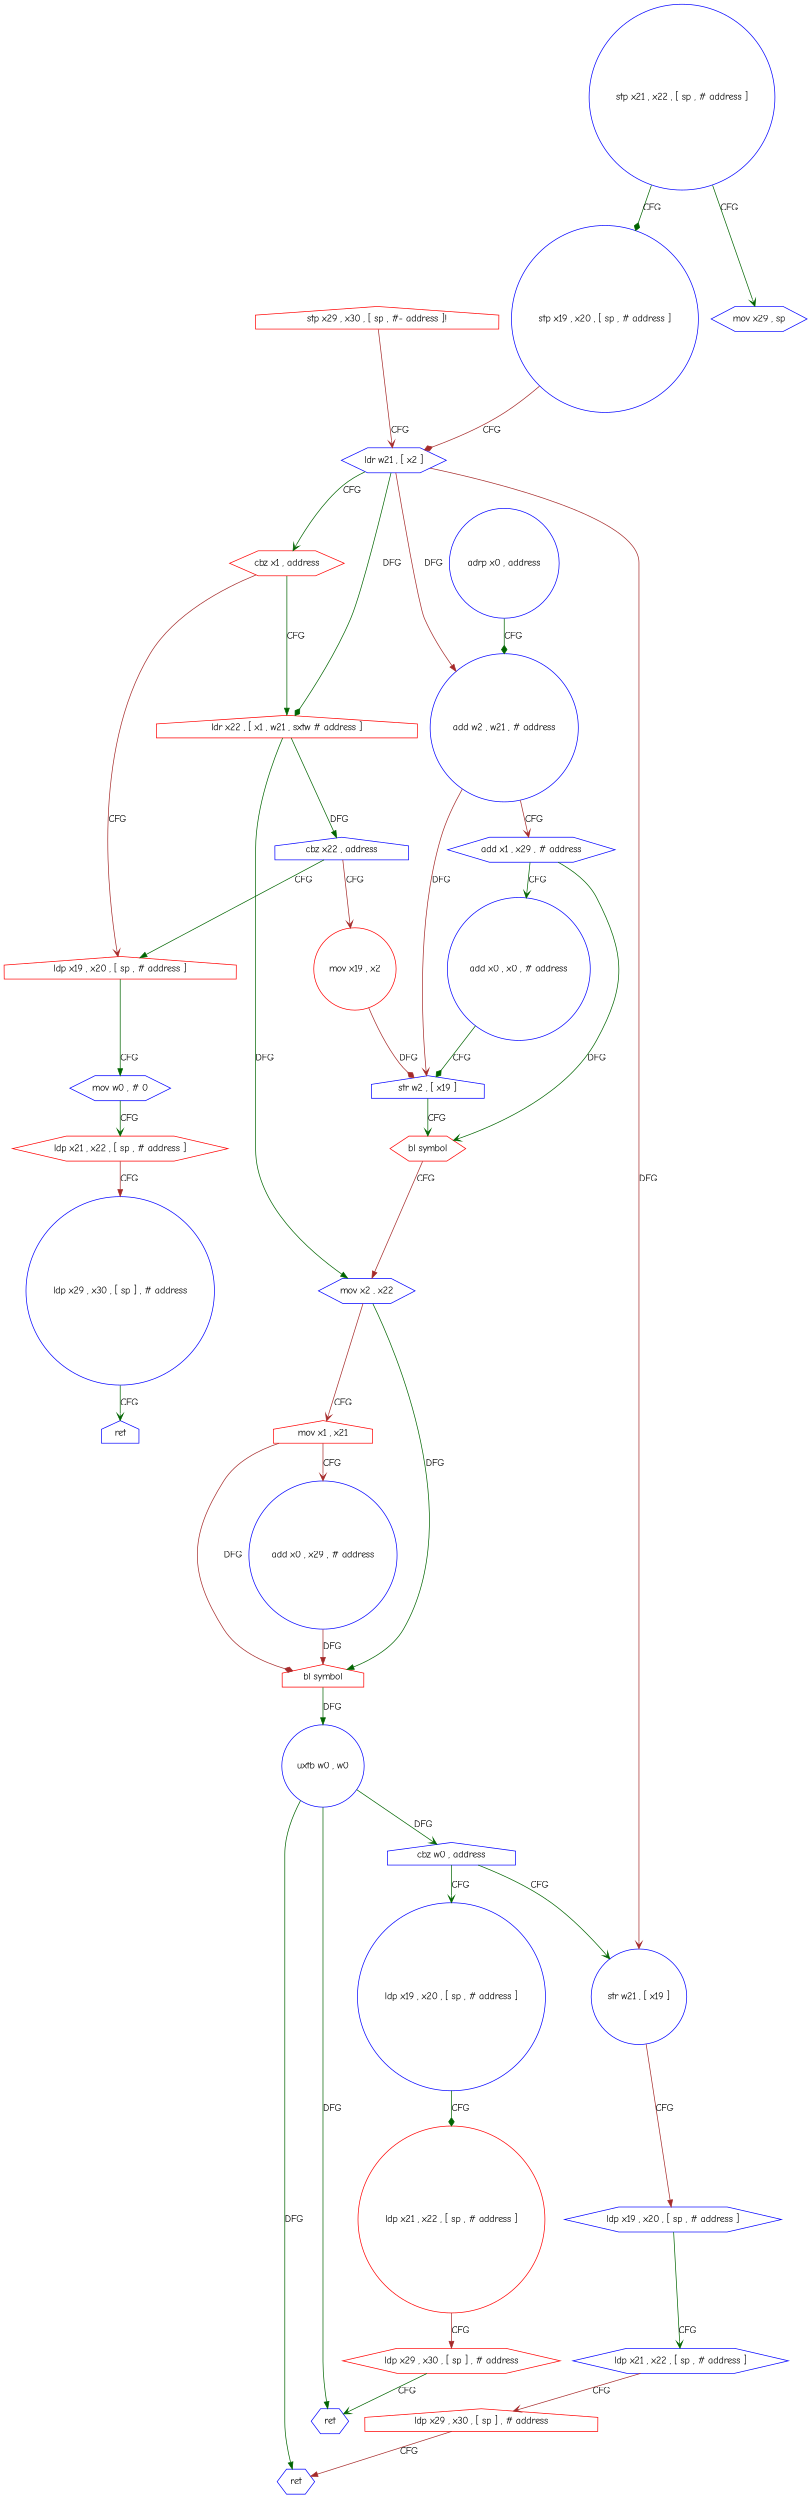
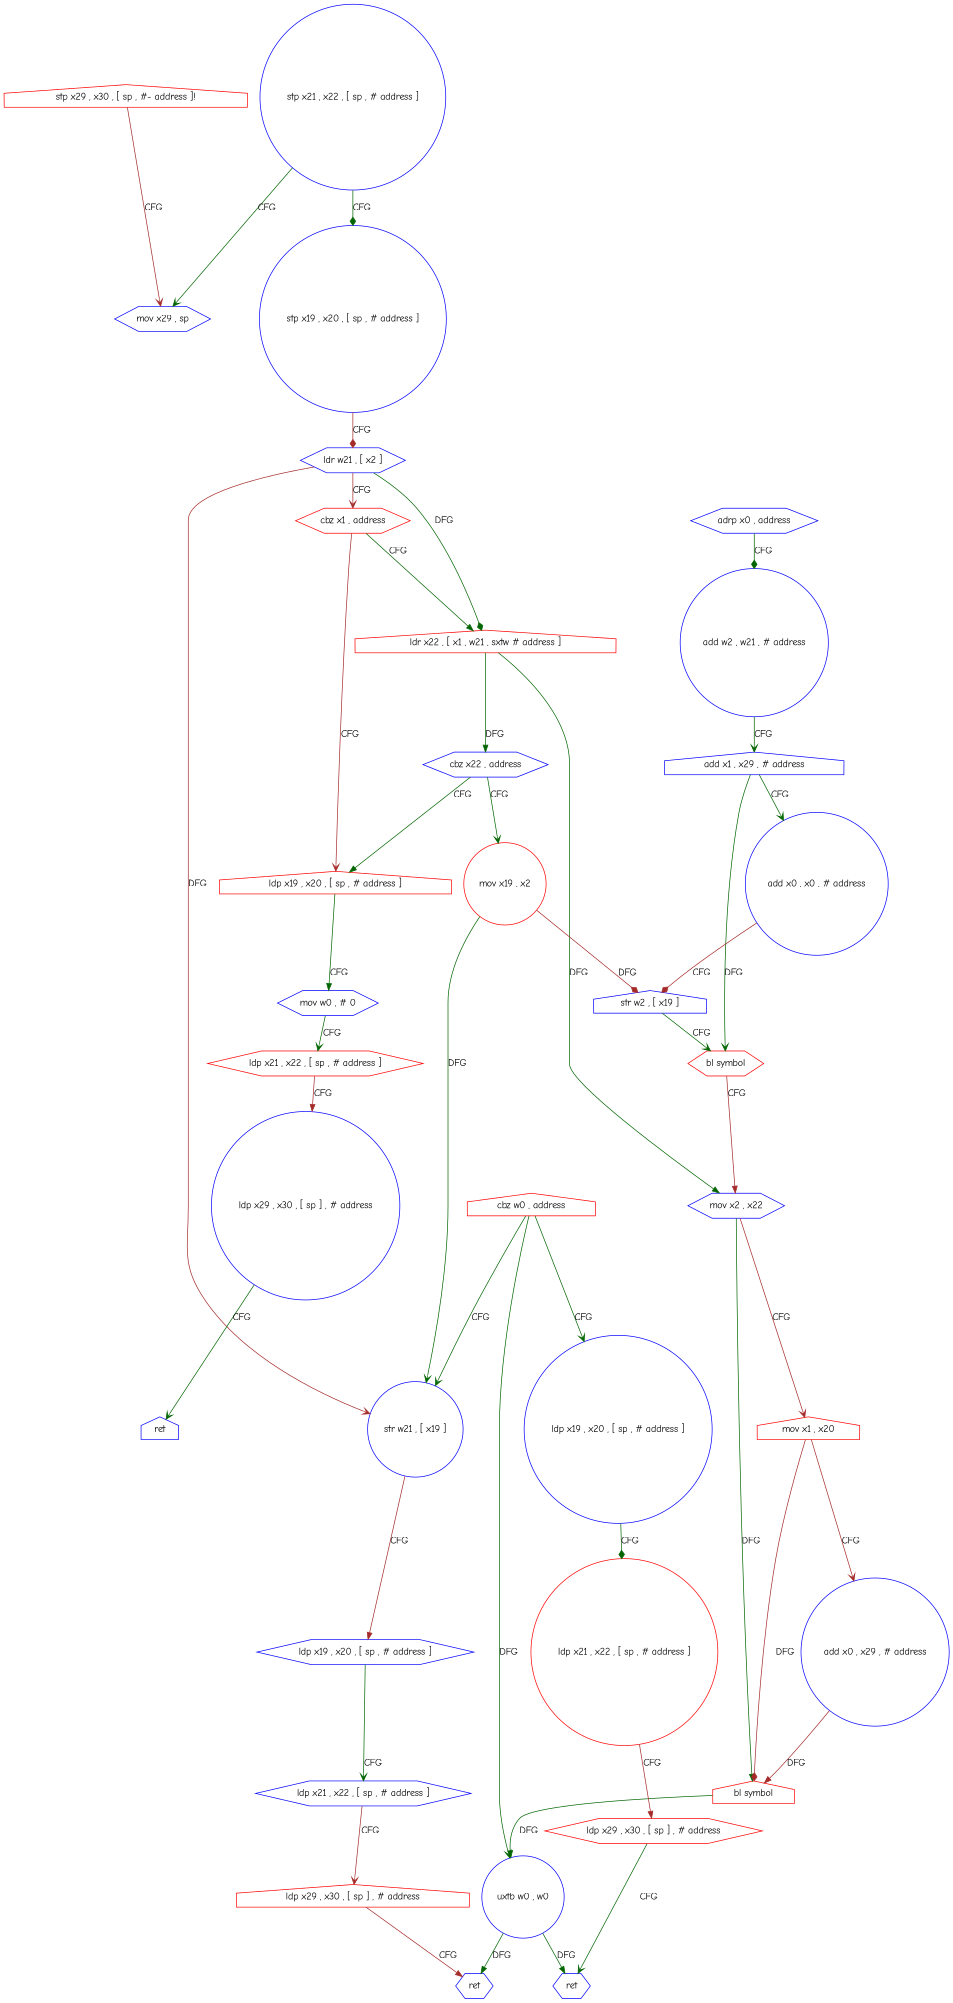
(385, 385) -> (143, 203)
(325, 503) -> (353, 487)
(504, 563) -> (754, 521)
(414, 573) -> none
(524, 815) -> (754, 731)
(342, 850) -> (486, 765)
(531, 850) -> (754, 765)
(346, 891) -> (492, 807)
(425, 926) -> none
(458, 1048) -> (712, 954)
none -> (448, 1143)
(323, 1433) -> (808, 1429)
(394, 1815) -> (499, 1533)
(451, 1855) -> (531, 1206)
